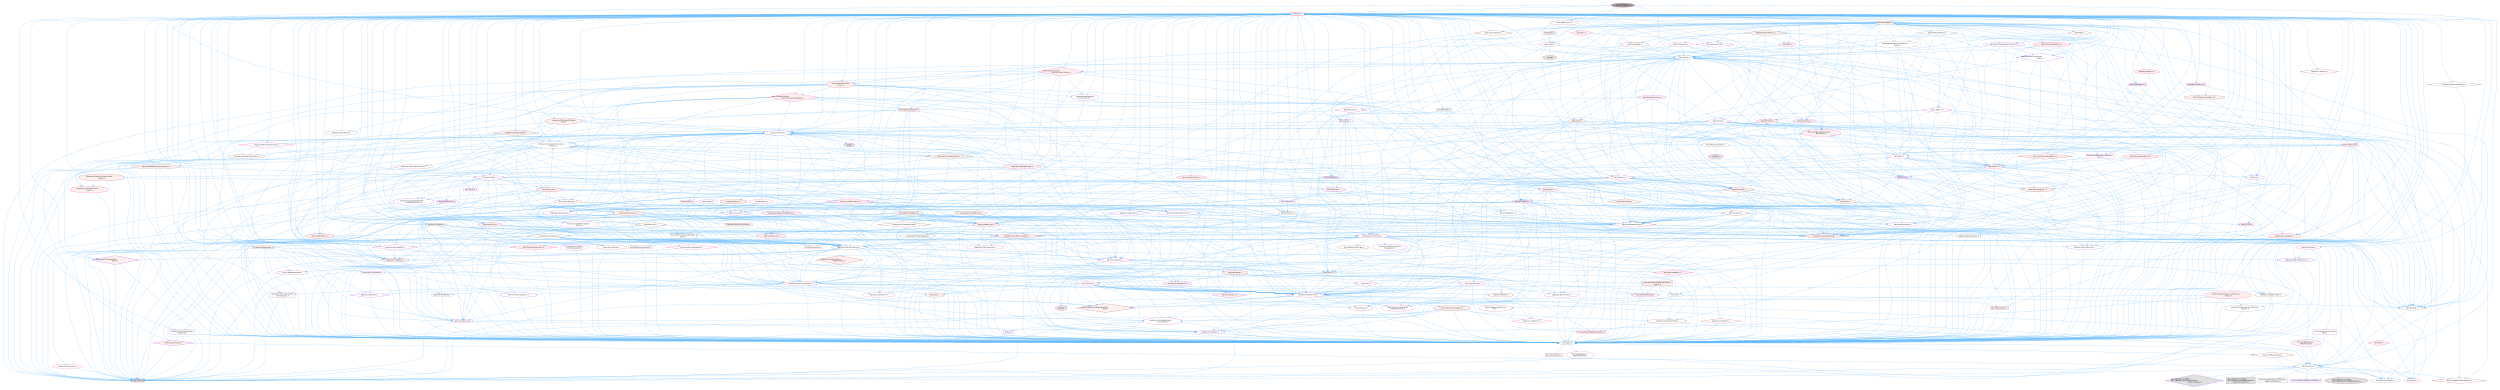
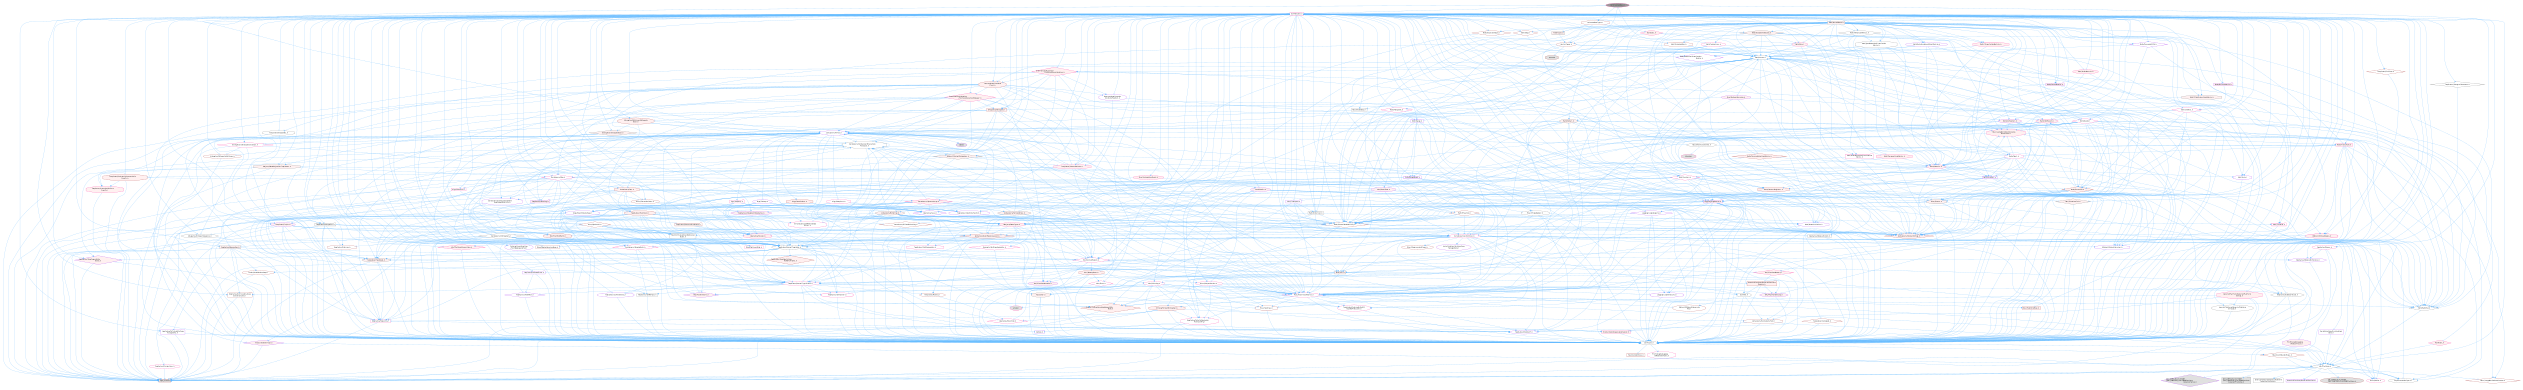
(413, 167) -> none
